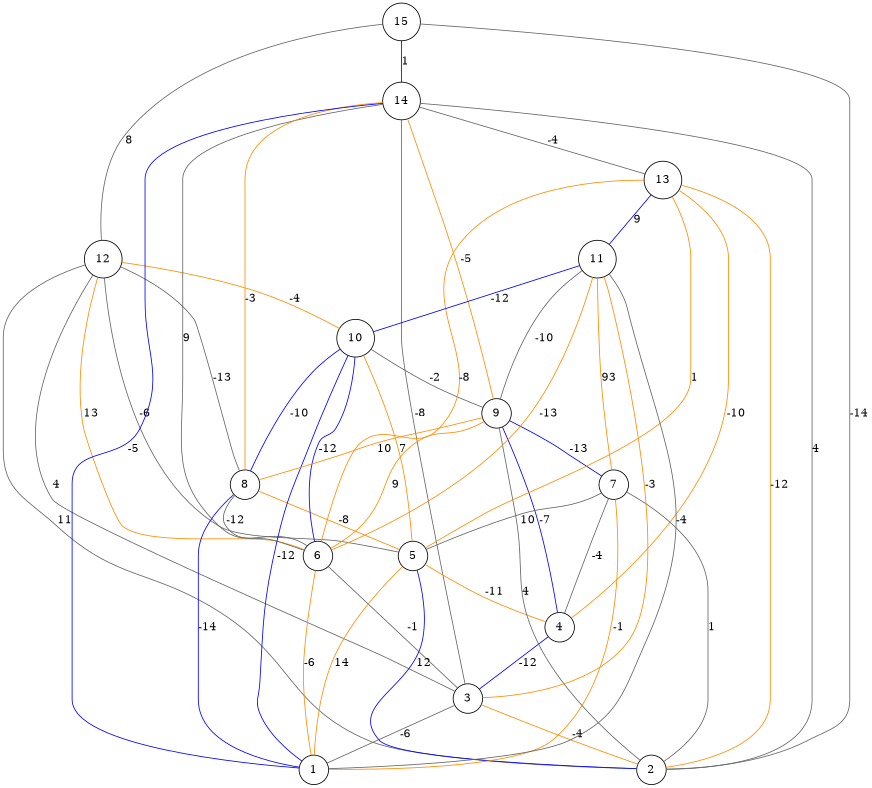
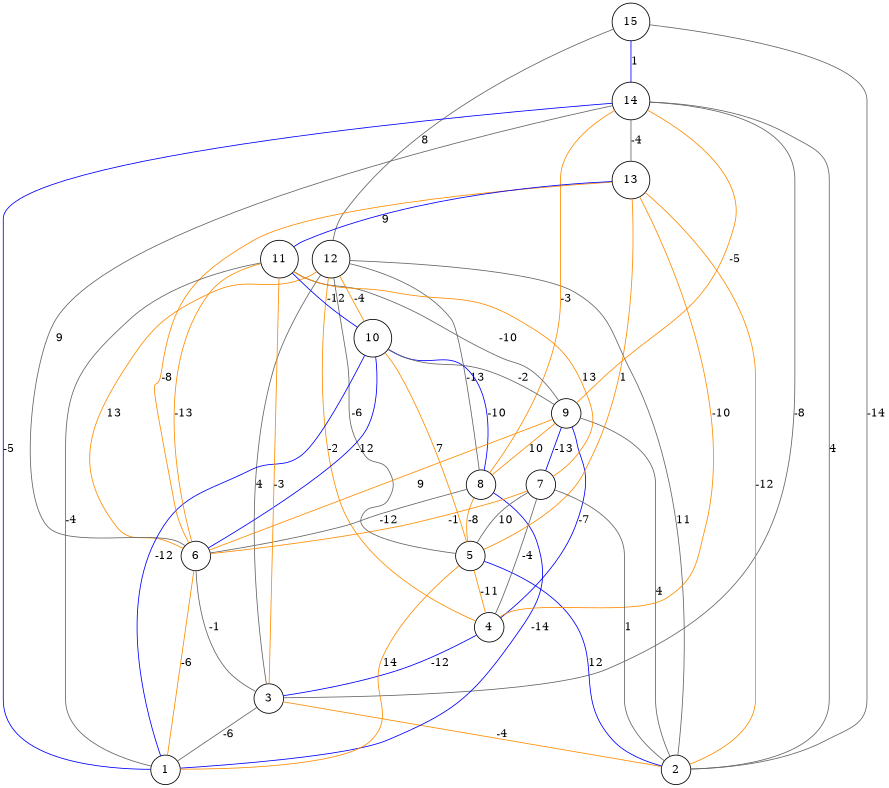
(609, 378) -> (590, 378)
none -> (335, 482)
(563, 729) -> (379, 530)
